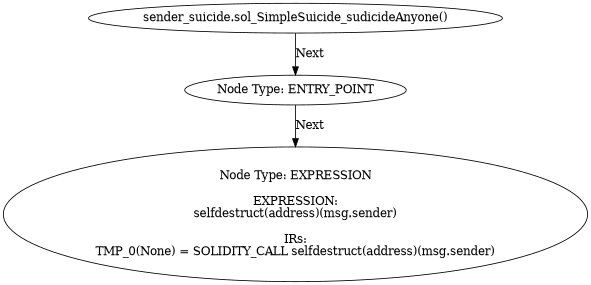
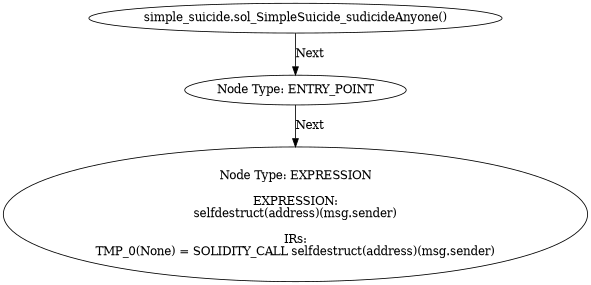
(295, 18) -> (295, 18)
